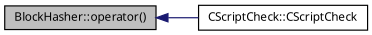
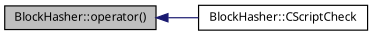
(283, 18) -> (283, 18)
